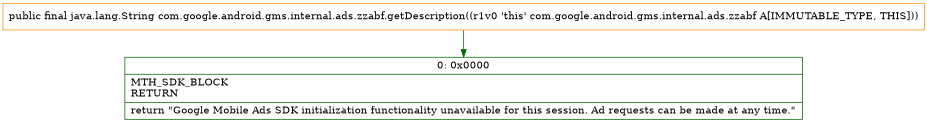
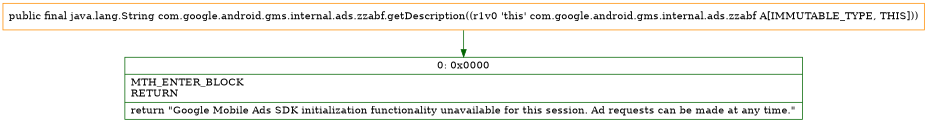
(180, 82) -> (188, 82)
